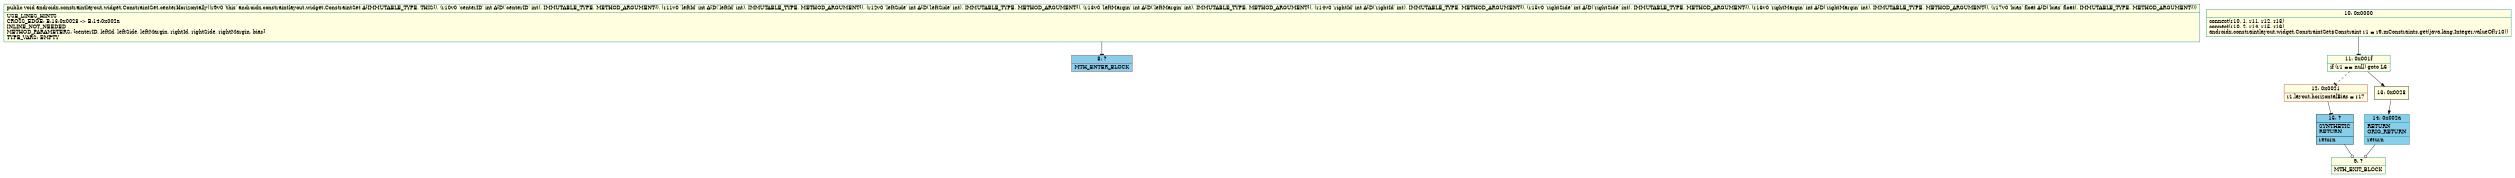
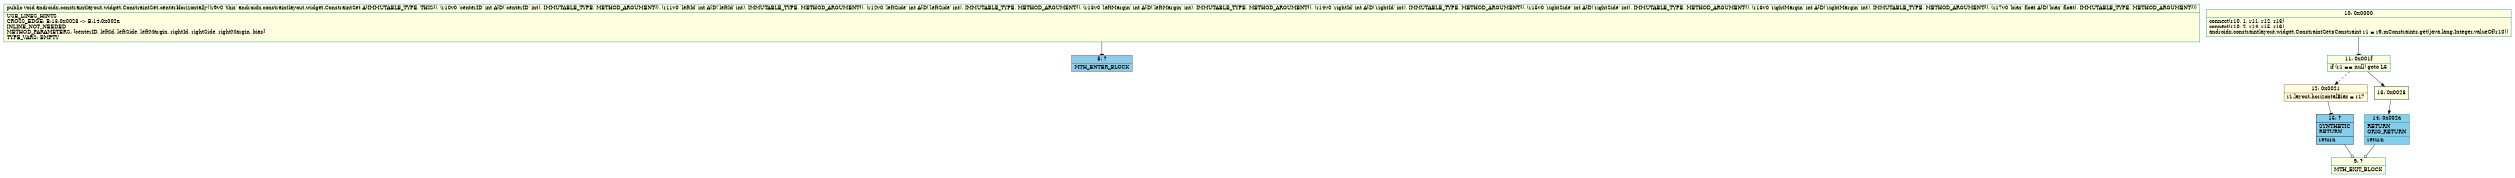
(2343, 78) -> (2344, 77)
